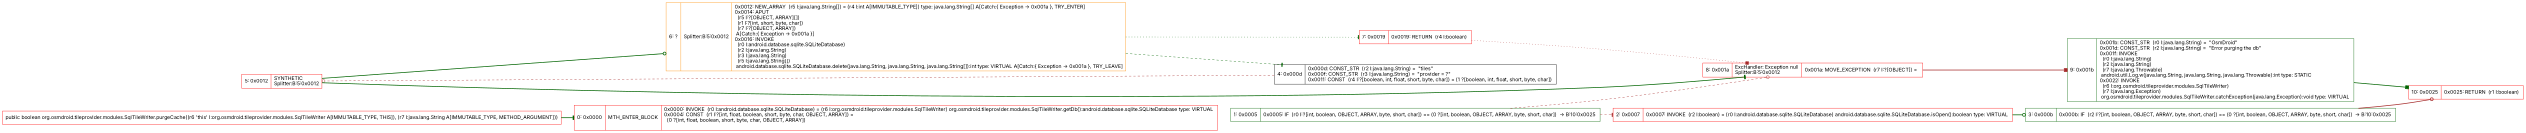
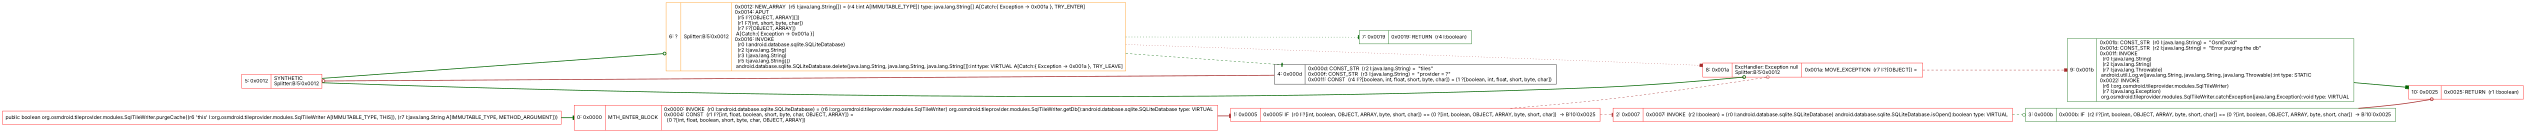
(1415, 37) -> (1415, 37)
(1608, 50) -> (1412, 54)
(1993, 70) -> (1993, 70)
(800, 78) -> (800, 78)
(1033, 96) -> (1033, 96)
(1415, 115) -> (1415, 115)
(2018, 115) -> (2018, 115)
none -> (1223, 116)
